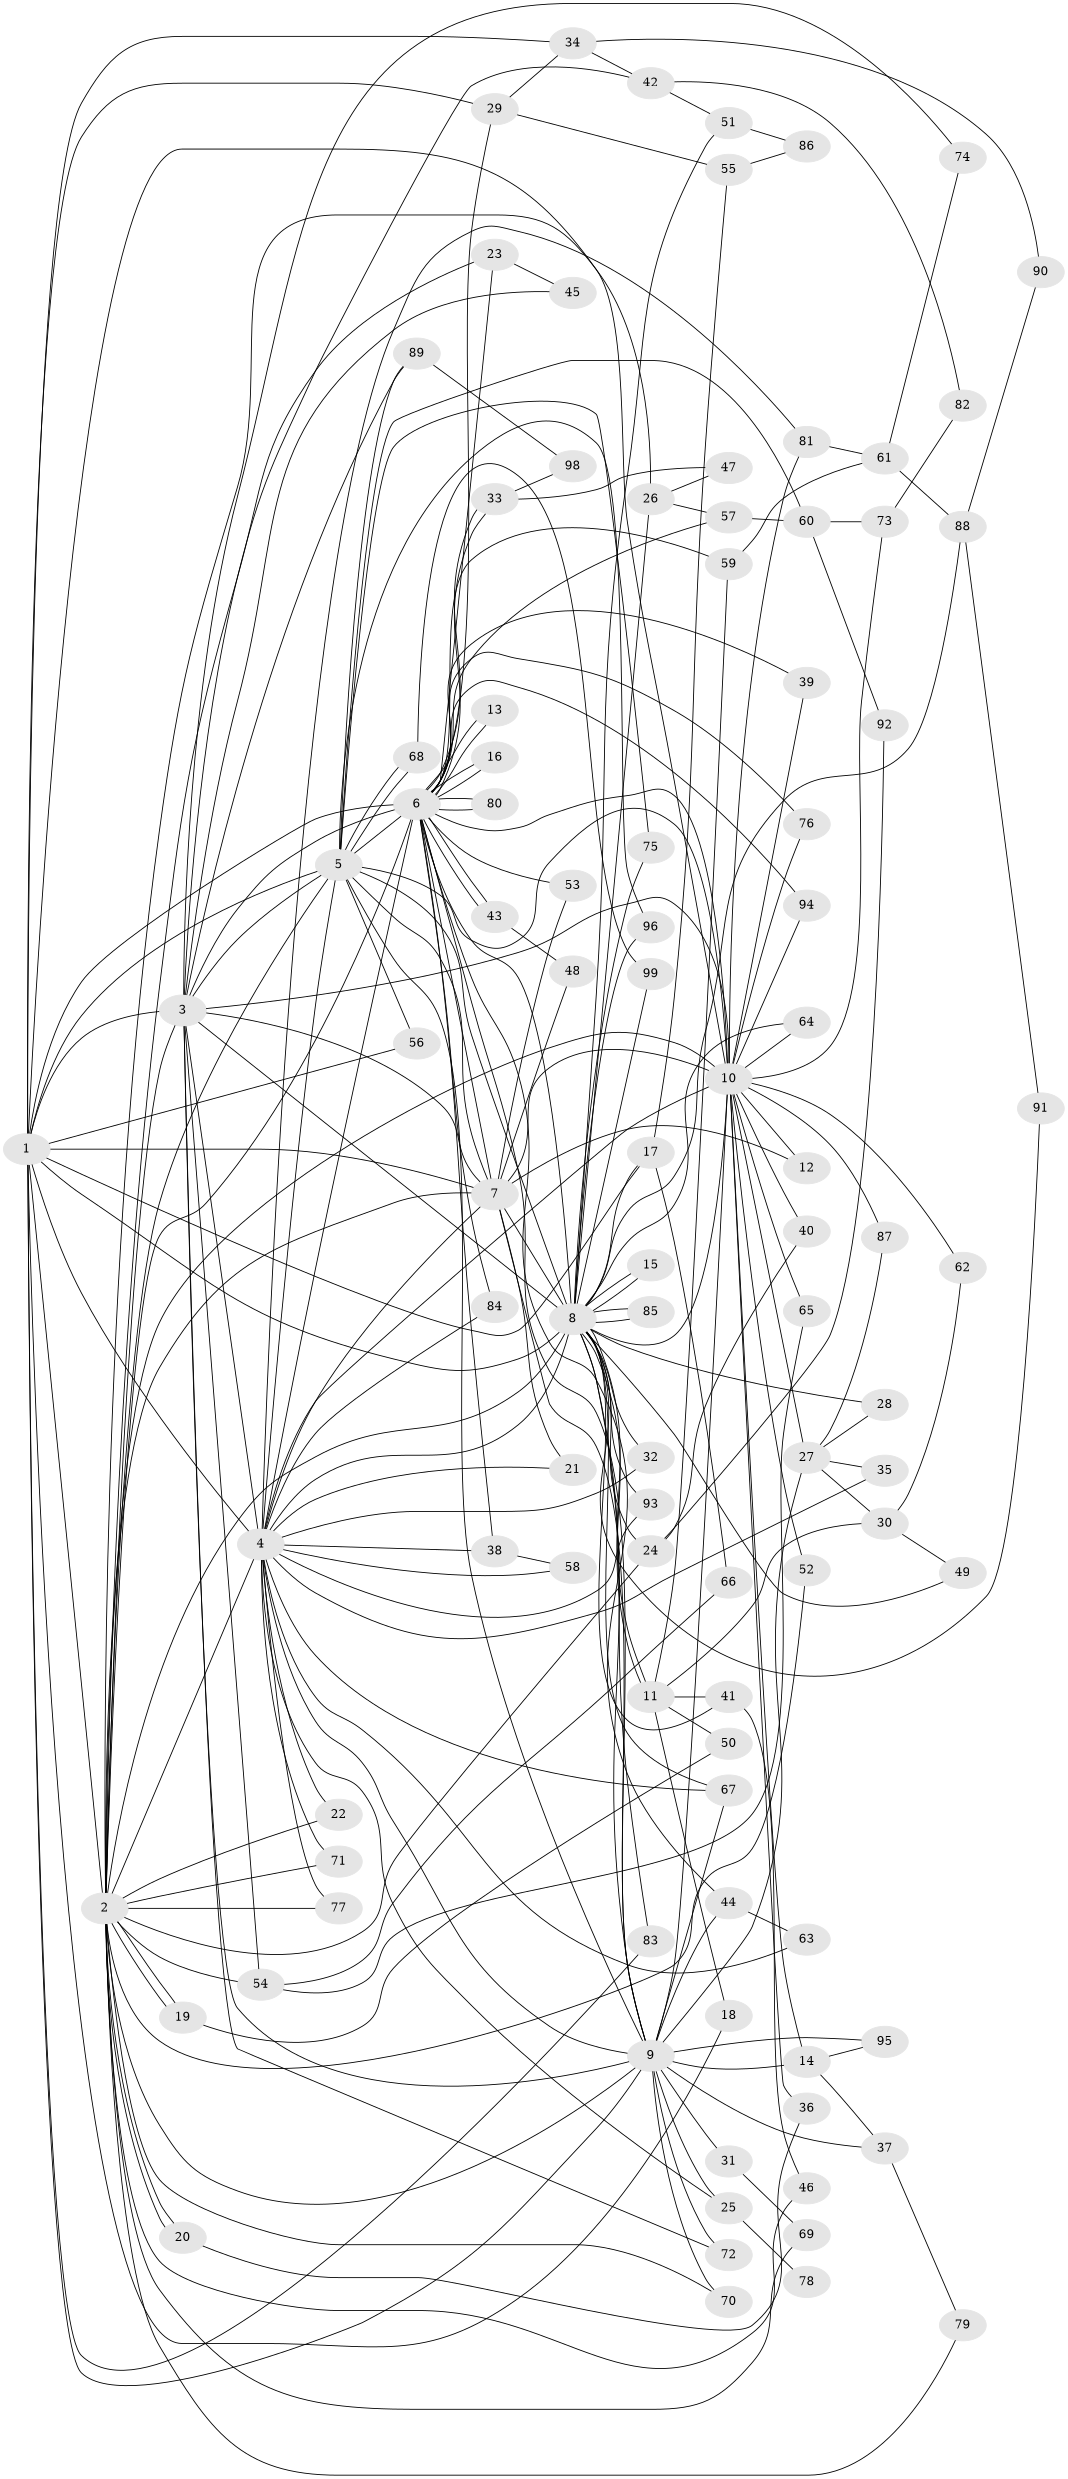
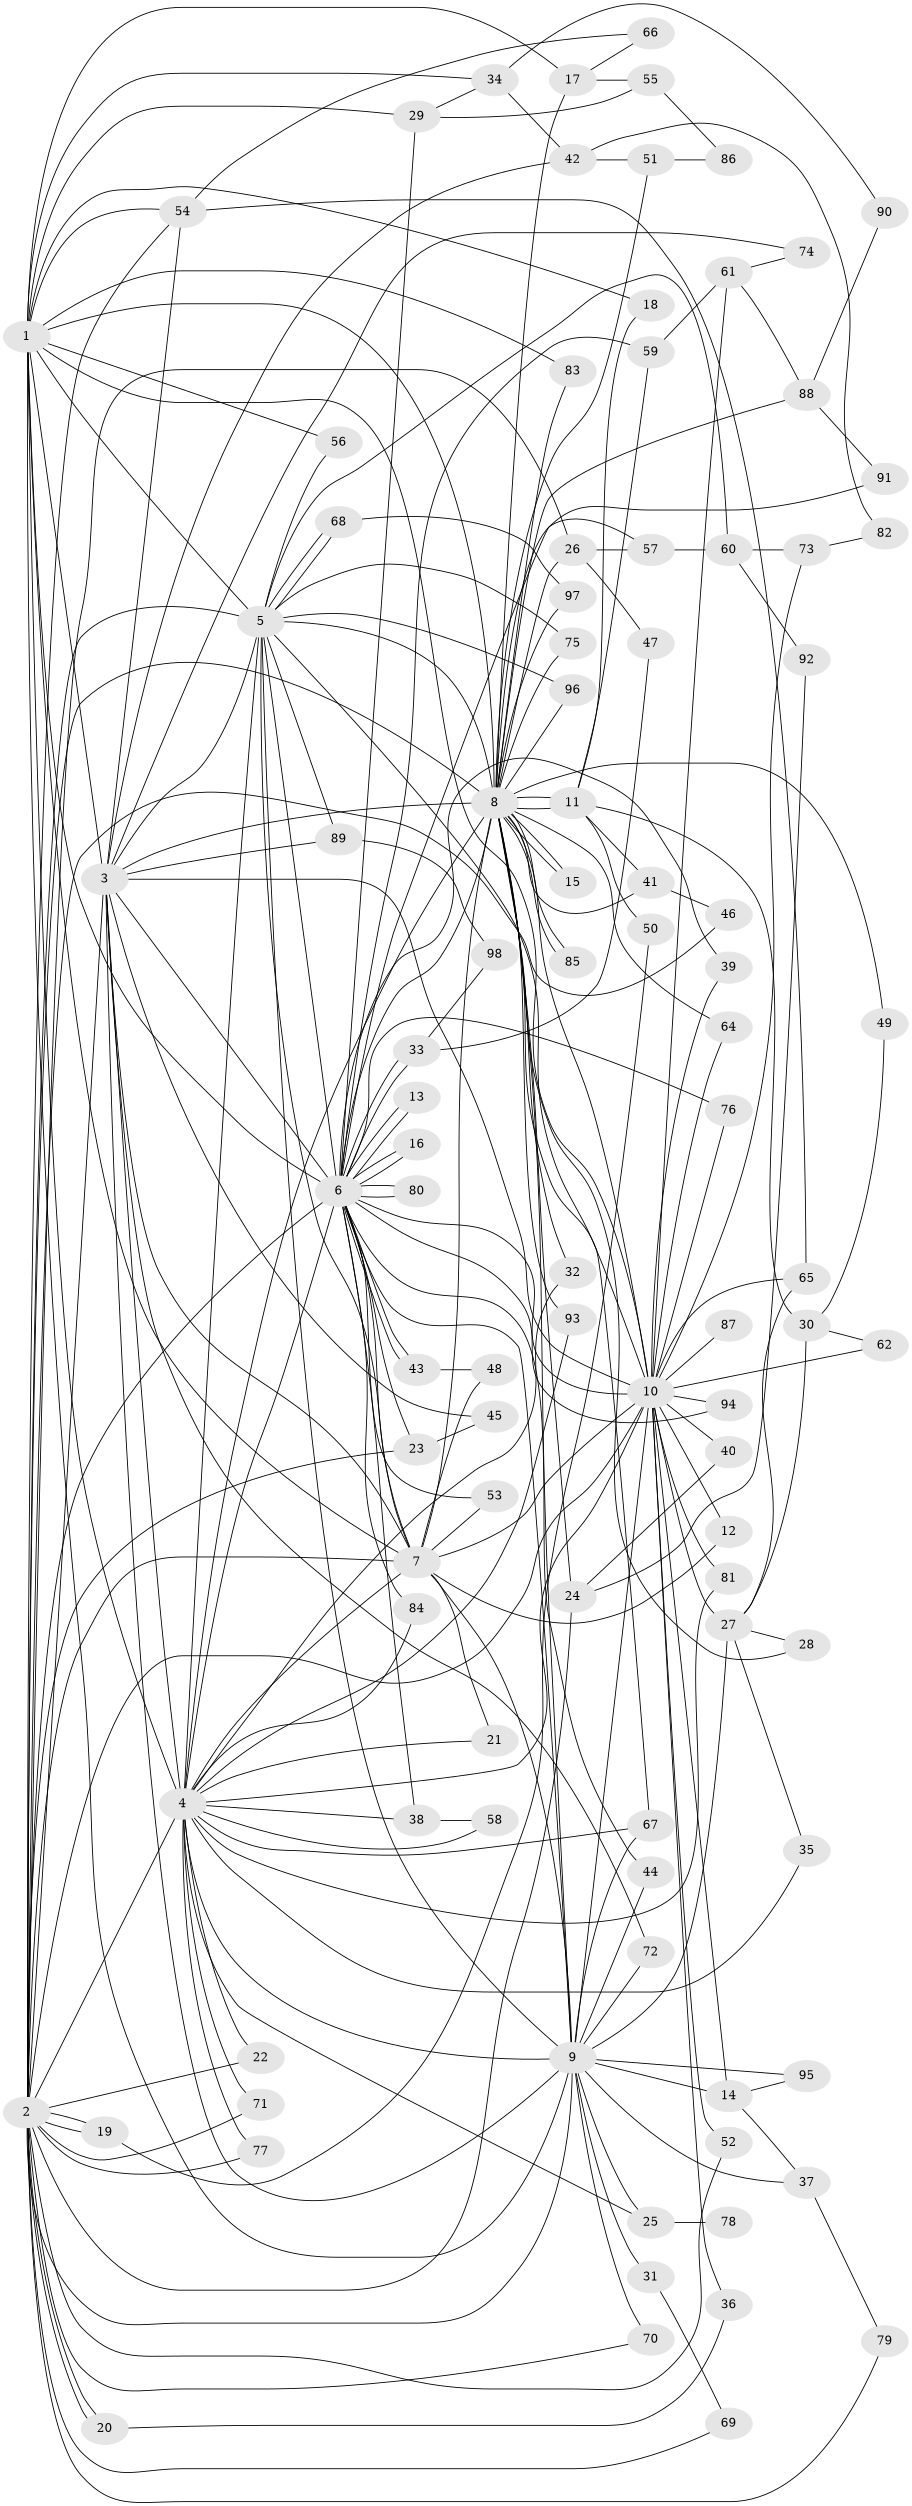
(846, 450) -> (683, 859)
(651, 974) -> (573, 597)
(860, 1352) -> (768, 1452)
(66, 1529) -> (70, 235)
(807, 1940) -> none
